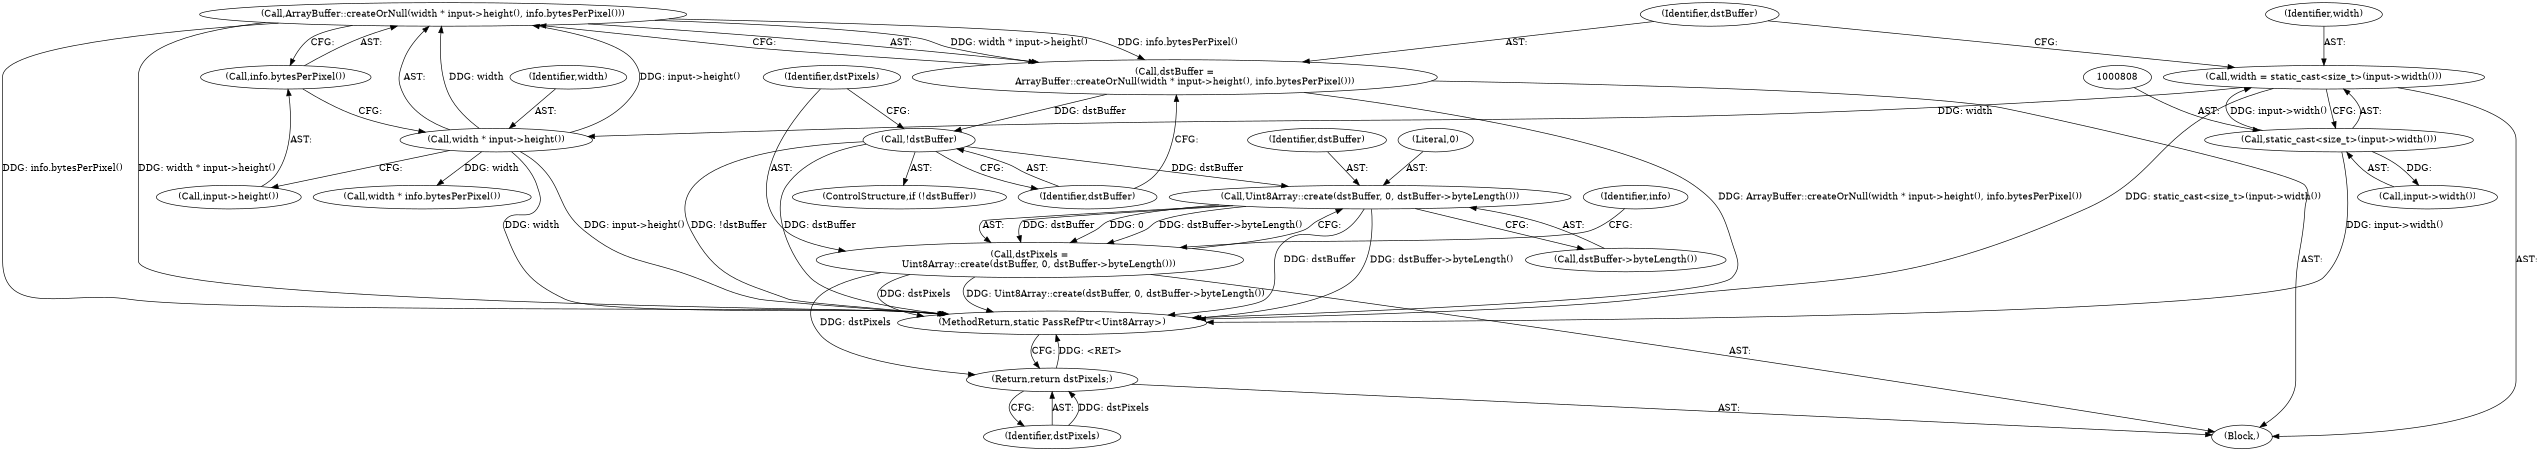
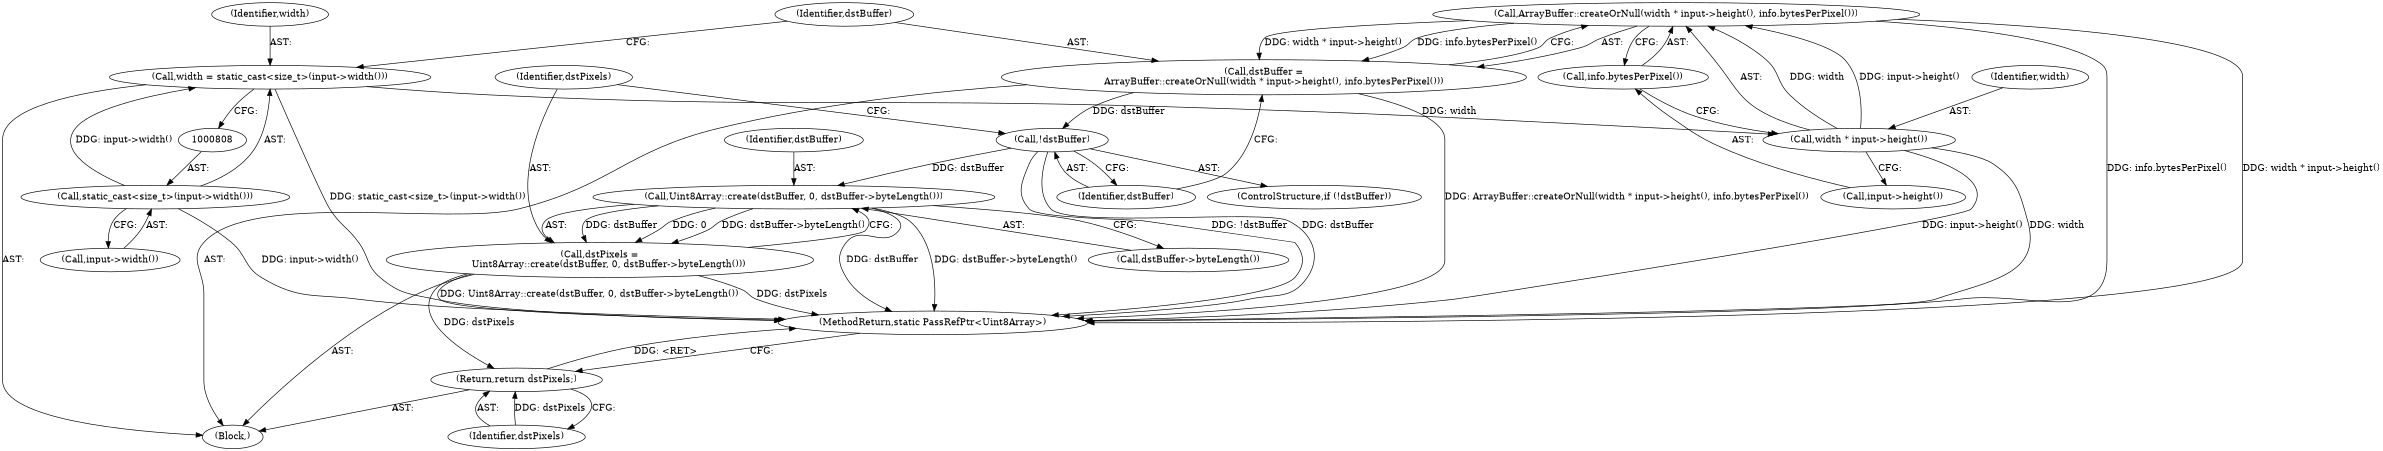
(2330, 106) -> (236, 104)
(1436, 140) -> none
(2421, 169) -> (127, 226)
(422, 197) -> none
(1636, 197) -> none
